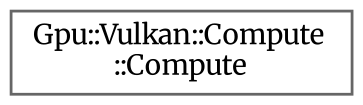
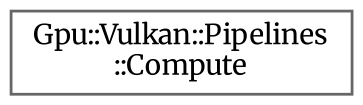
(182, 53) -> (182, 53)
